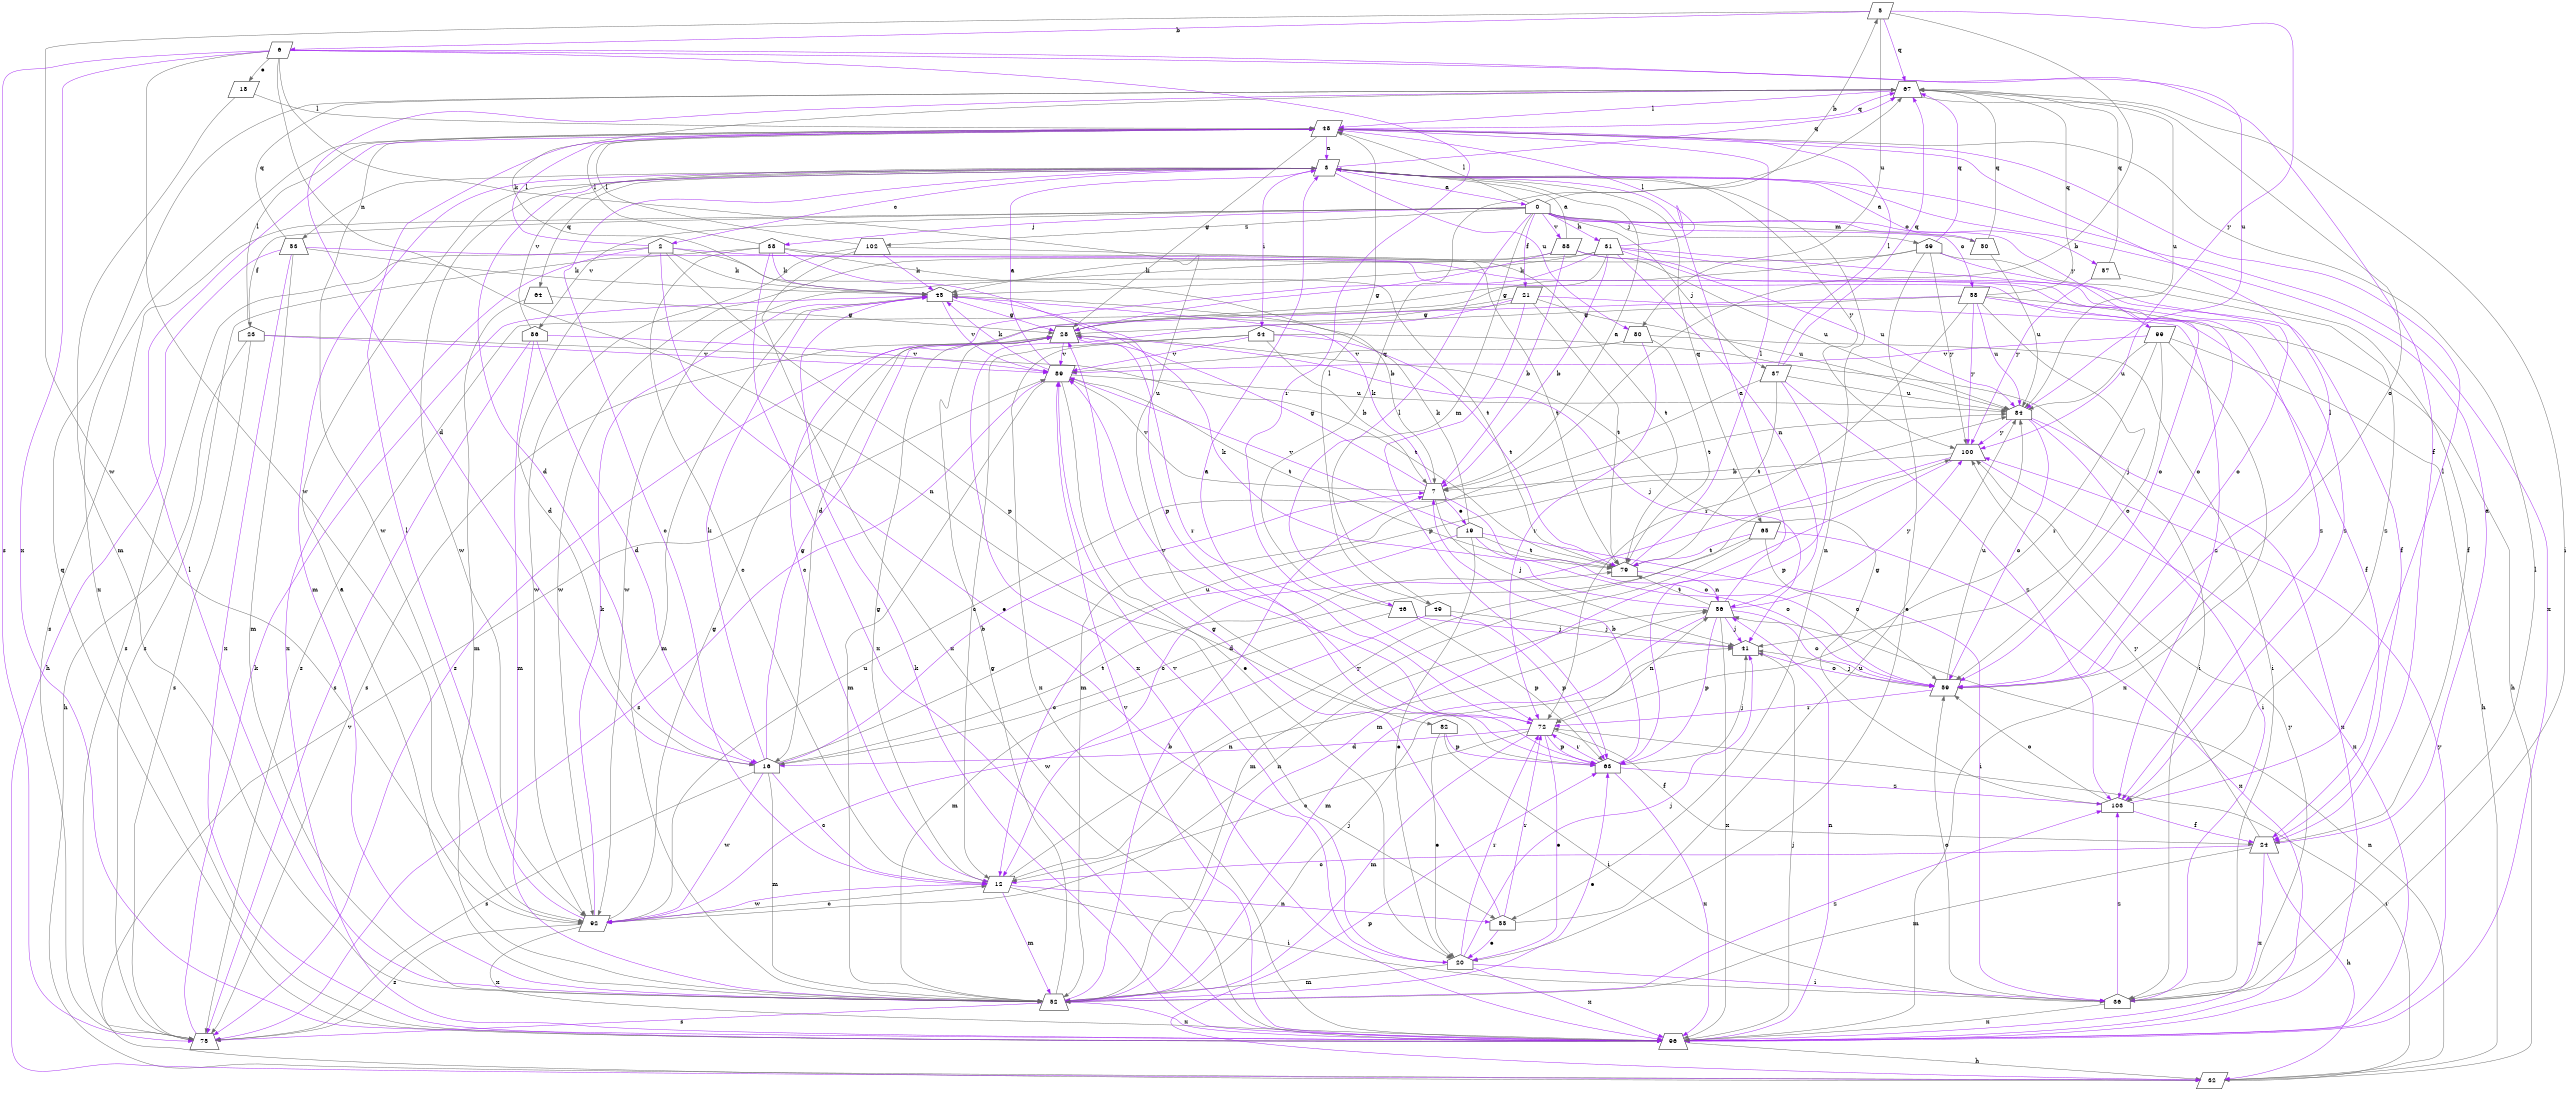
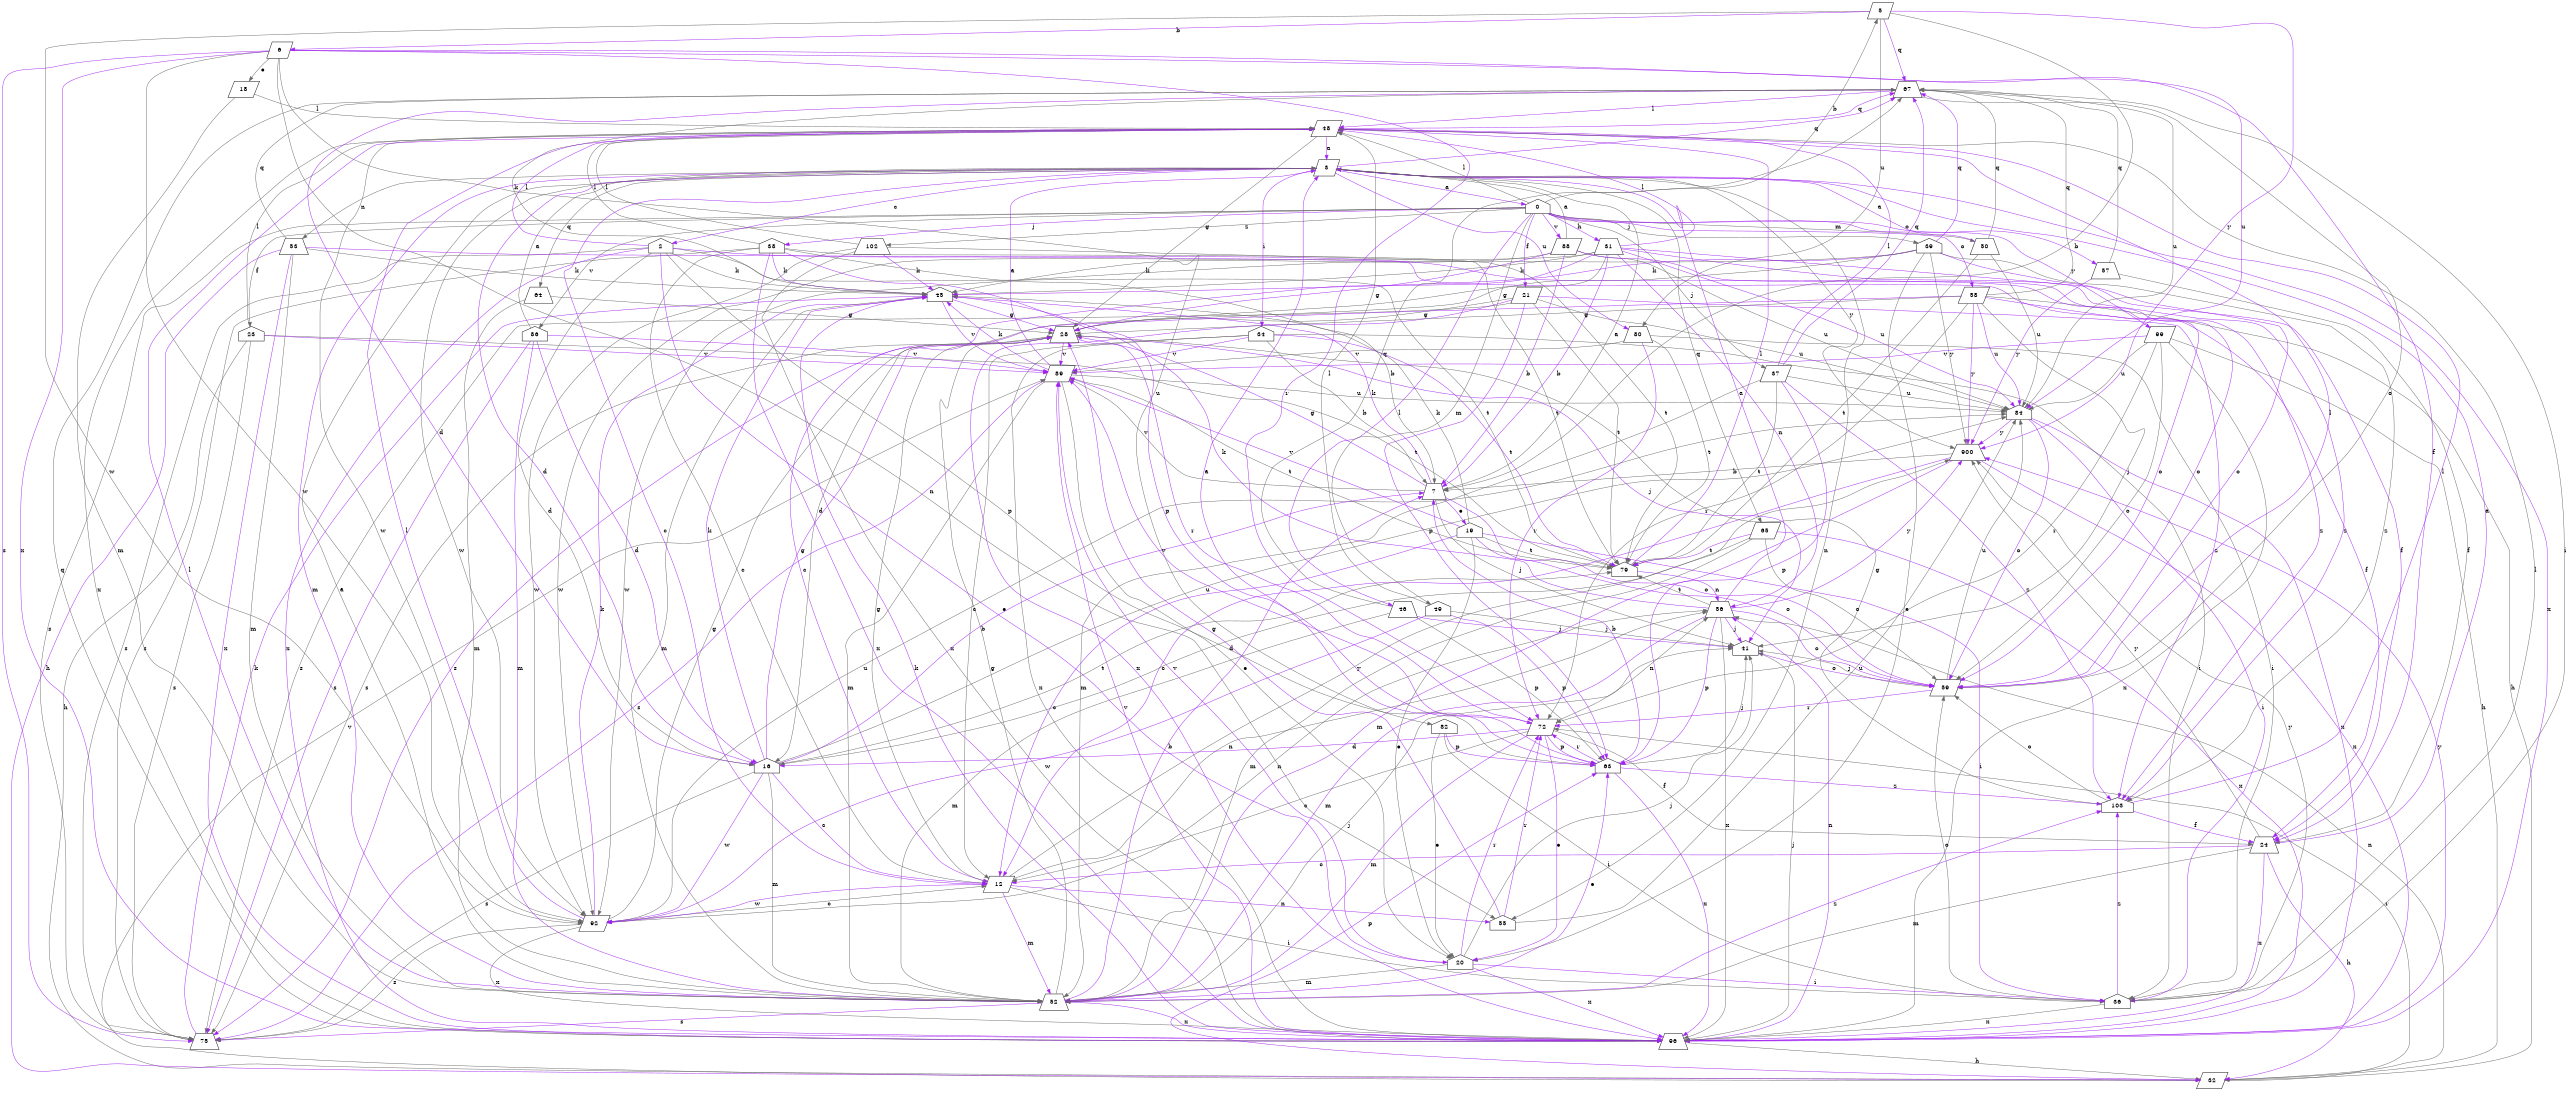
(538, 246) -> (538, 246)
none -> (1581, 272)
none -> (1820, 429)
(1968, 452) -> (1968, 452)
(1623, 813) -> (1623, 813)
(1486, 944) -> none
